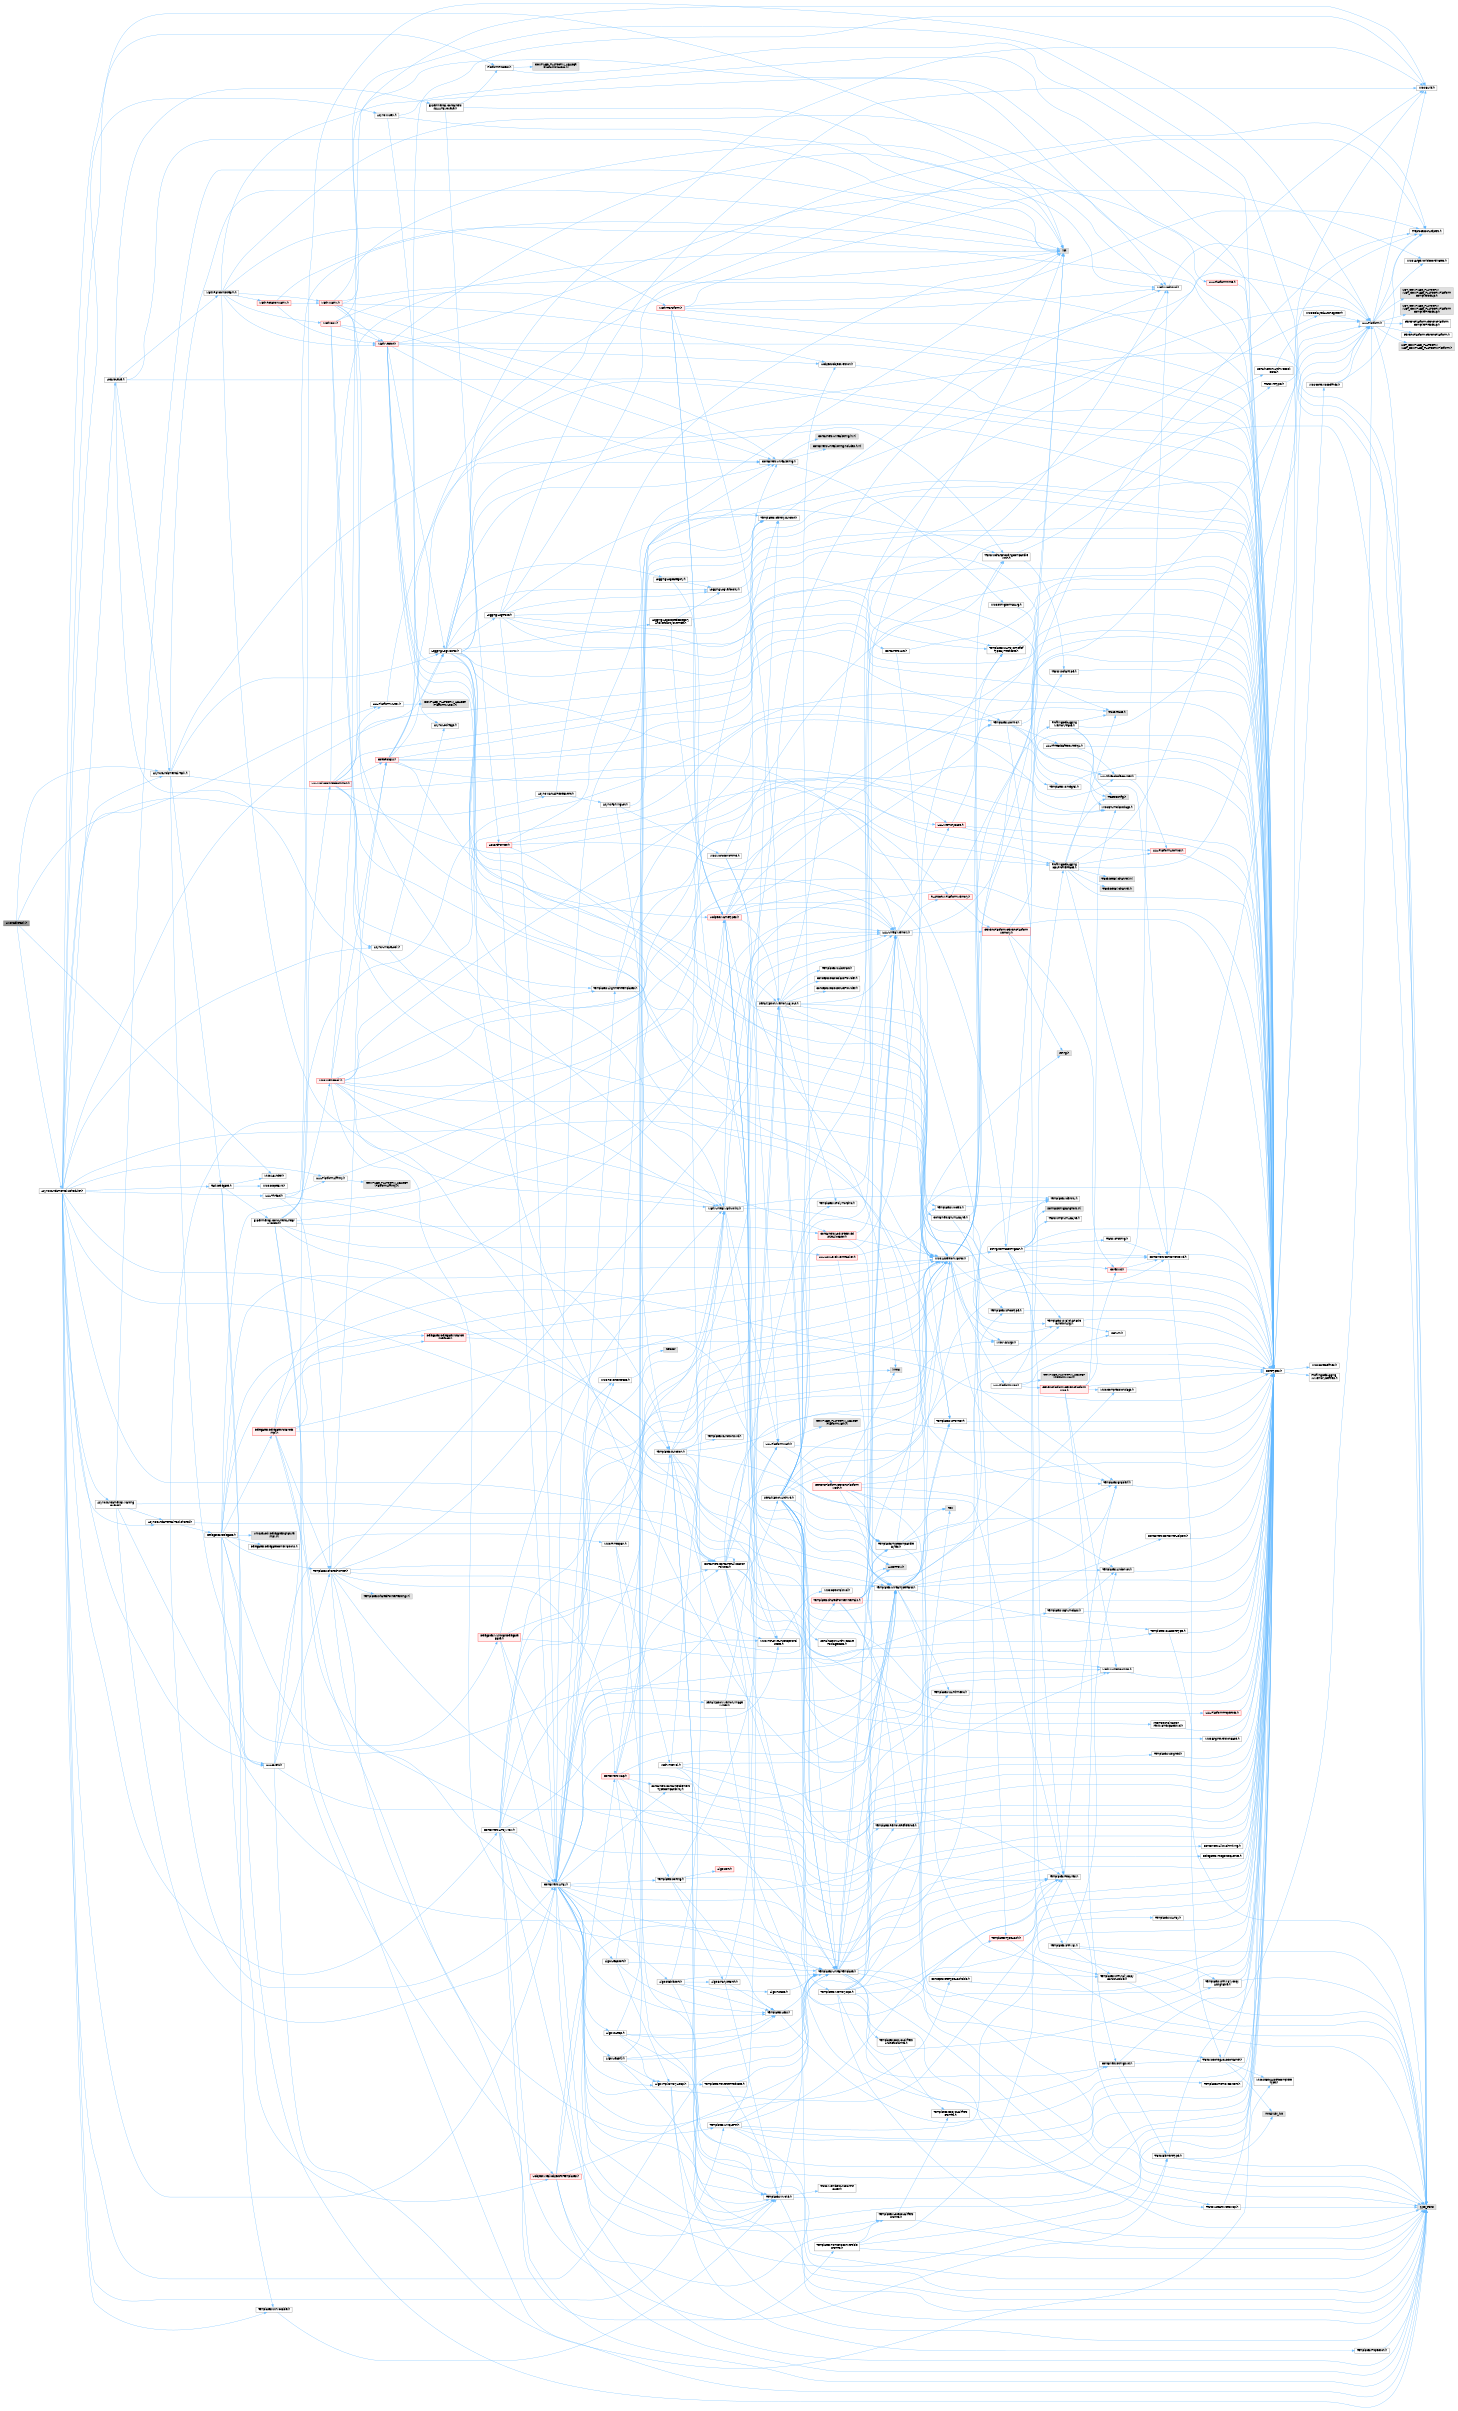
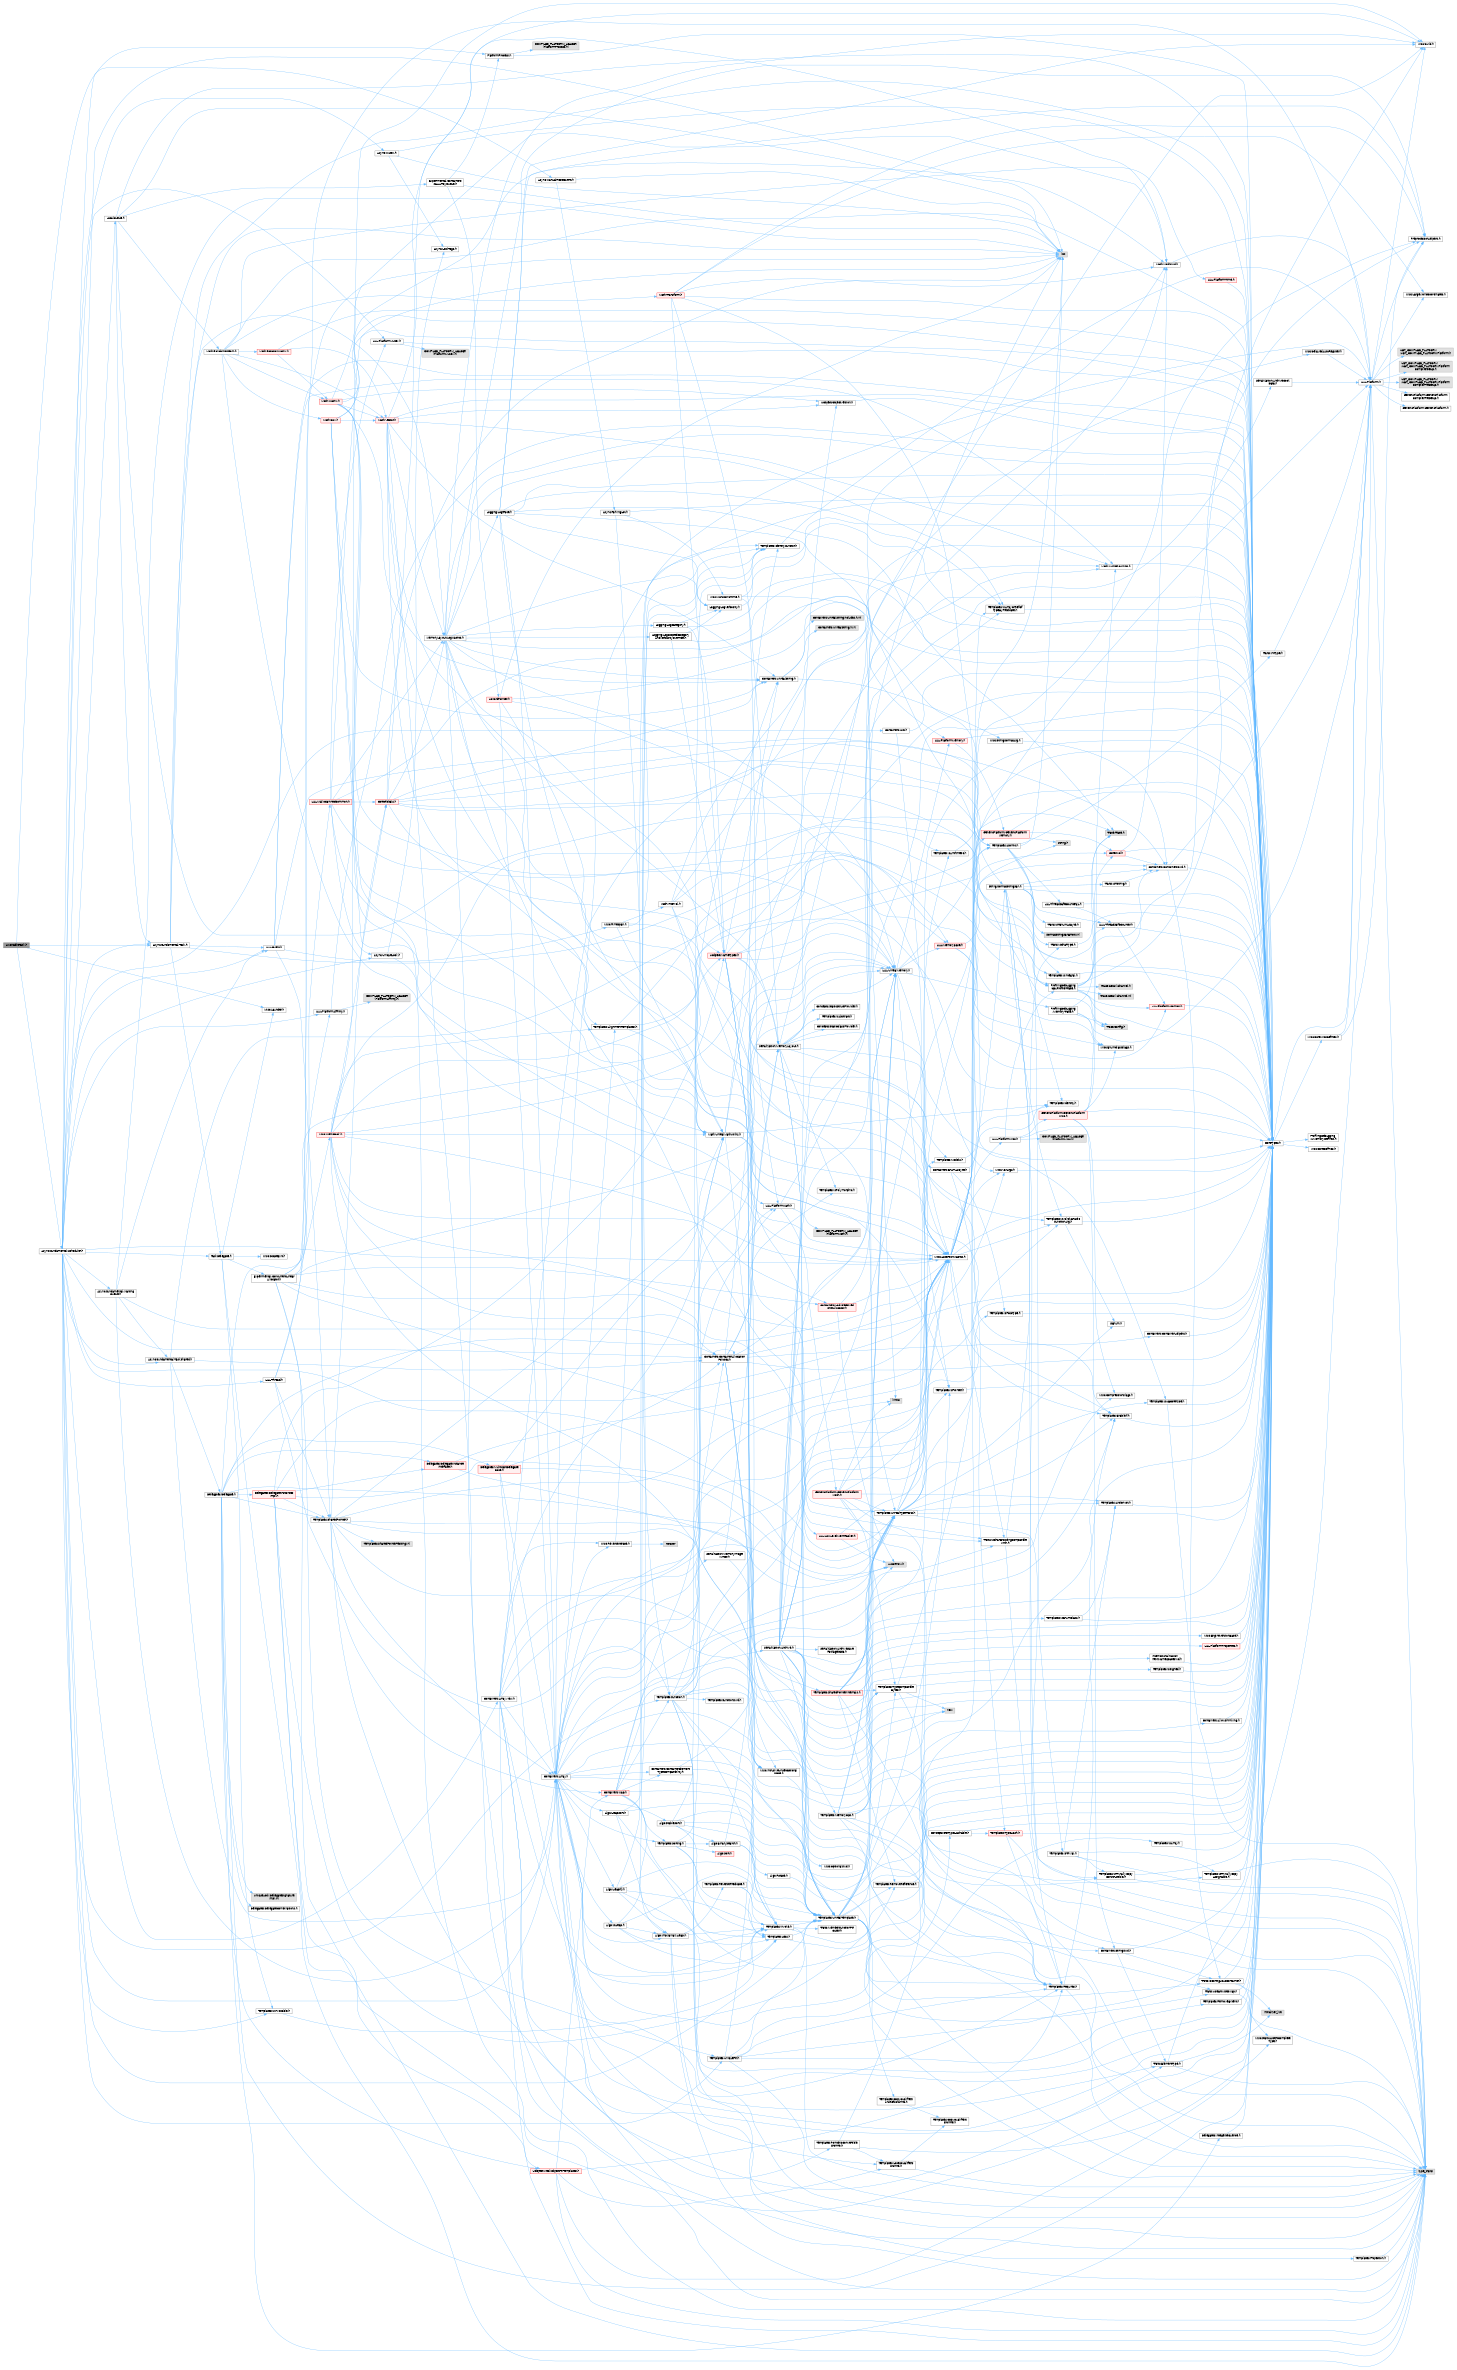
(445, 651) -> (445, 638)
(950, 897) -> (950, 741)
(1151, 2258) -> none
